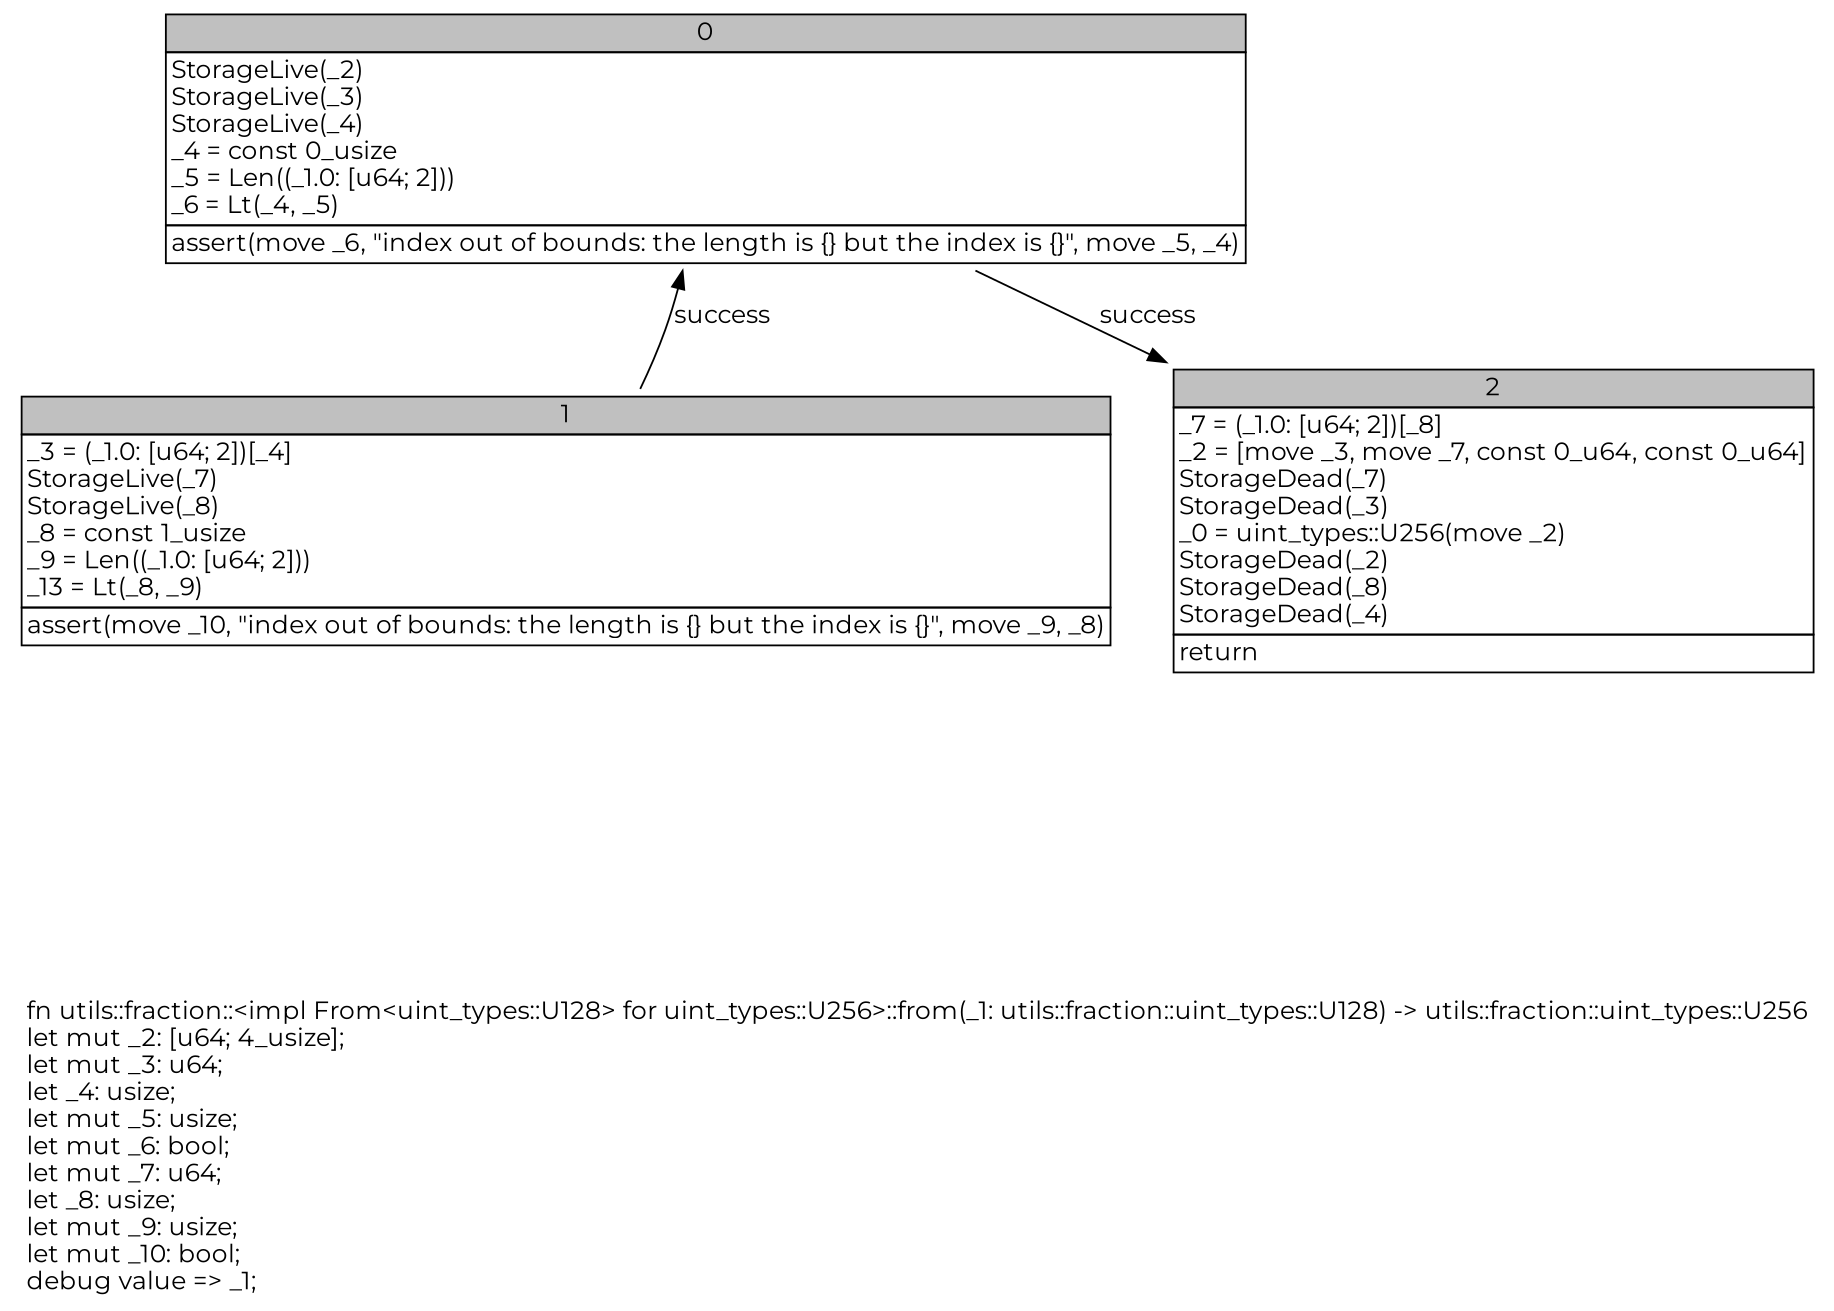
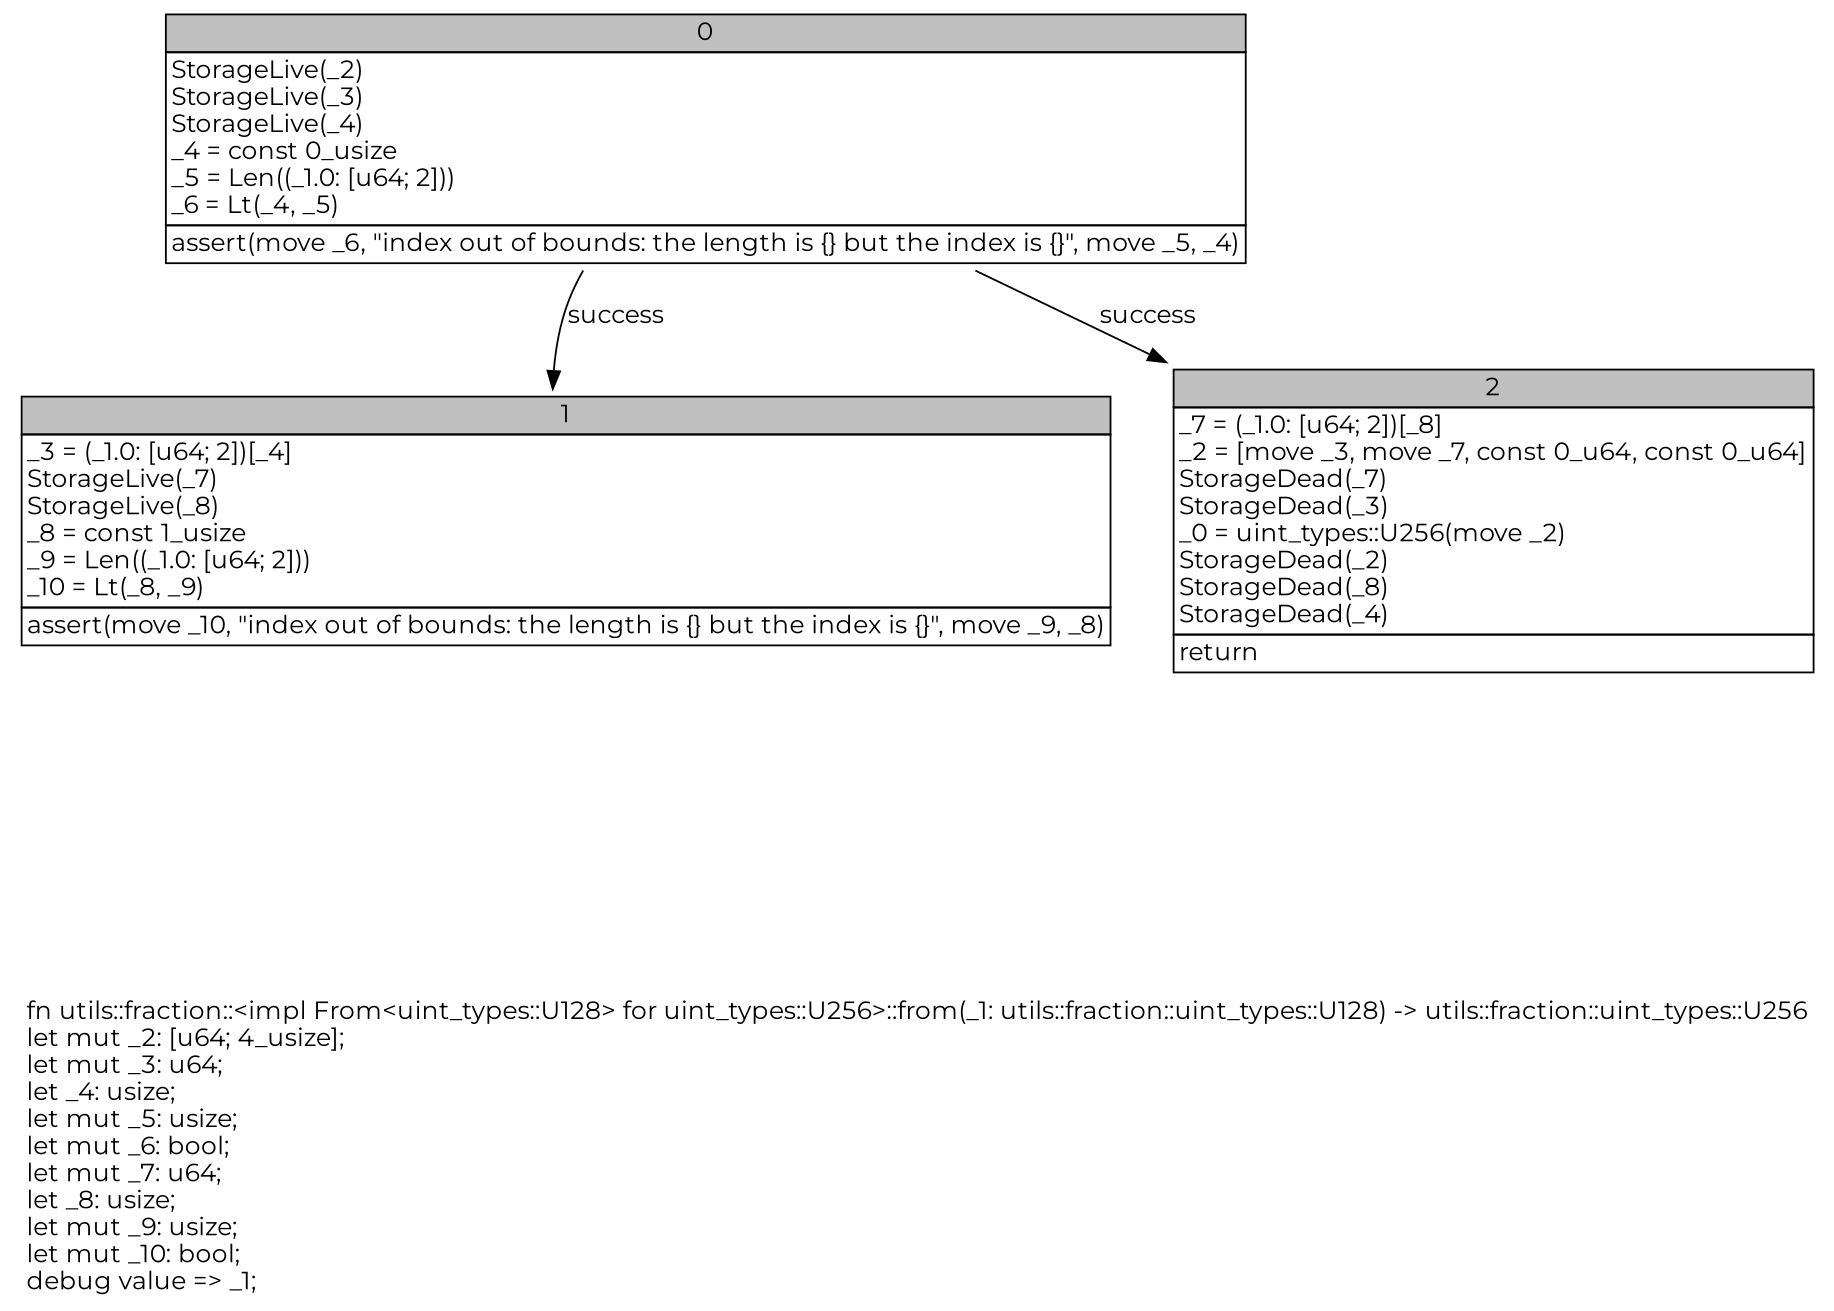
(662, 340) -> (563, 319)
(115, 588) -> (116, 588)
